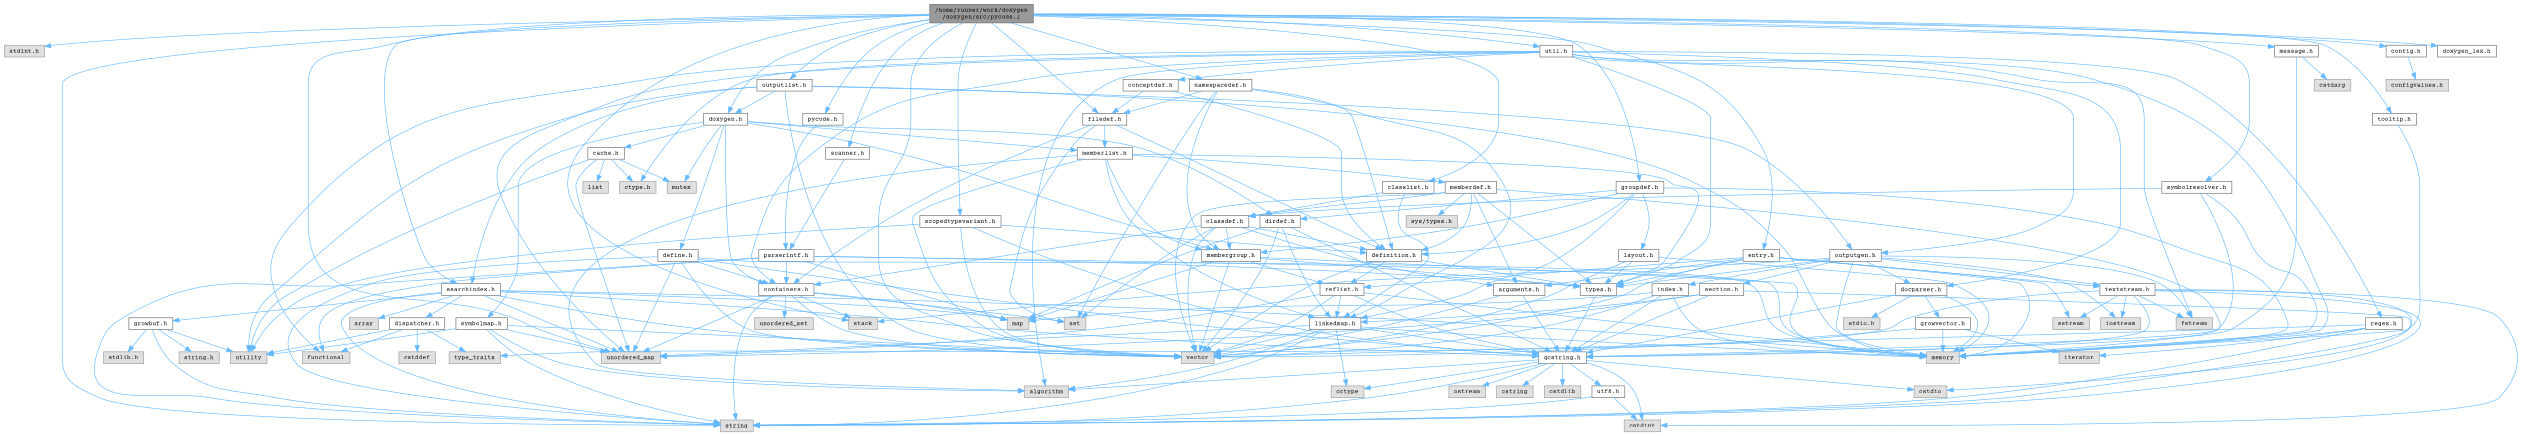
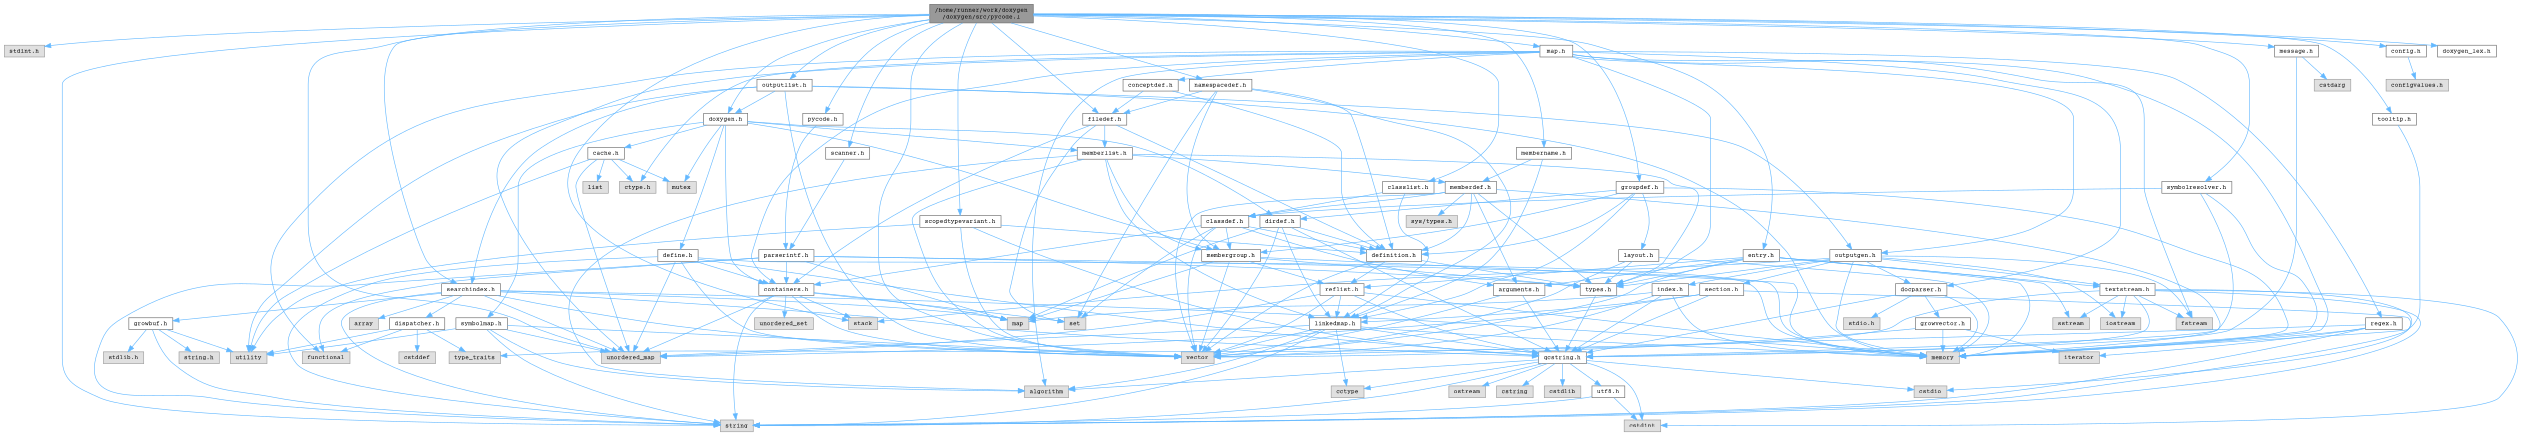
(1556, 51) -> (1556, 51)
none -> (1544, 153)
none -> (1334, 238)
